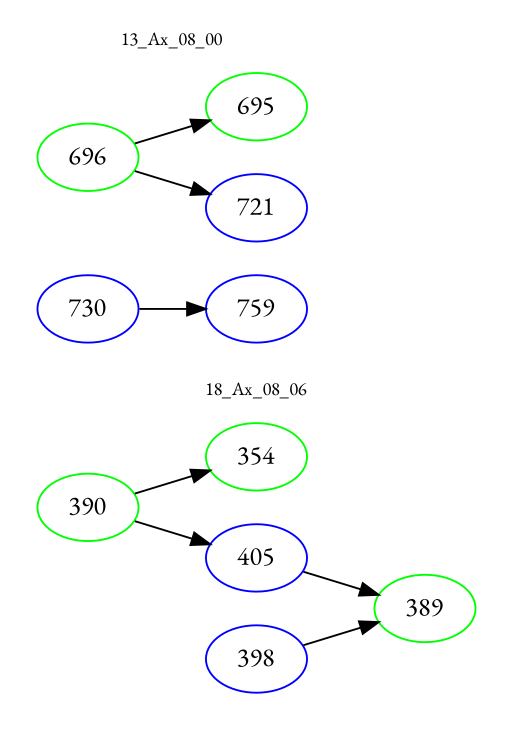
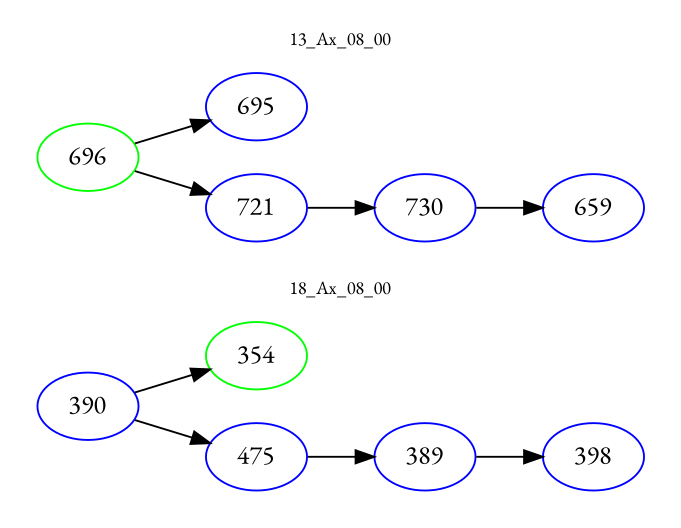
(256, 107) -> (256, 107)
none -> (332, 208)
(256, 309) -> (593, 208)
(256, 390) -> (341, 289)
(88, 507) -> (88, 406)
(256, 558) -> (256, 457)
(425, 608) -> (425, 457)
(332, 636) -> (500, 457)
